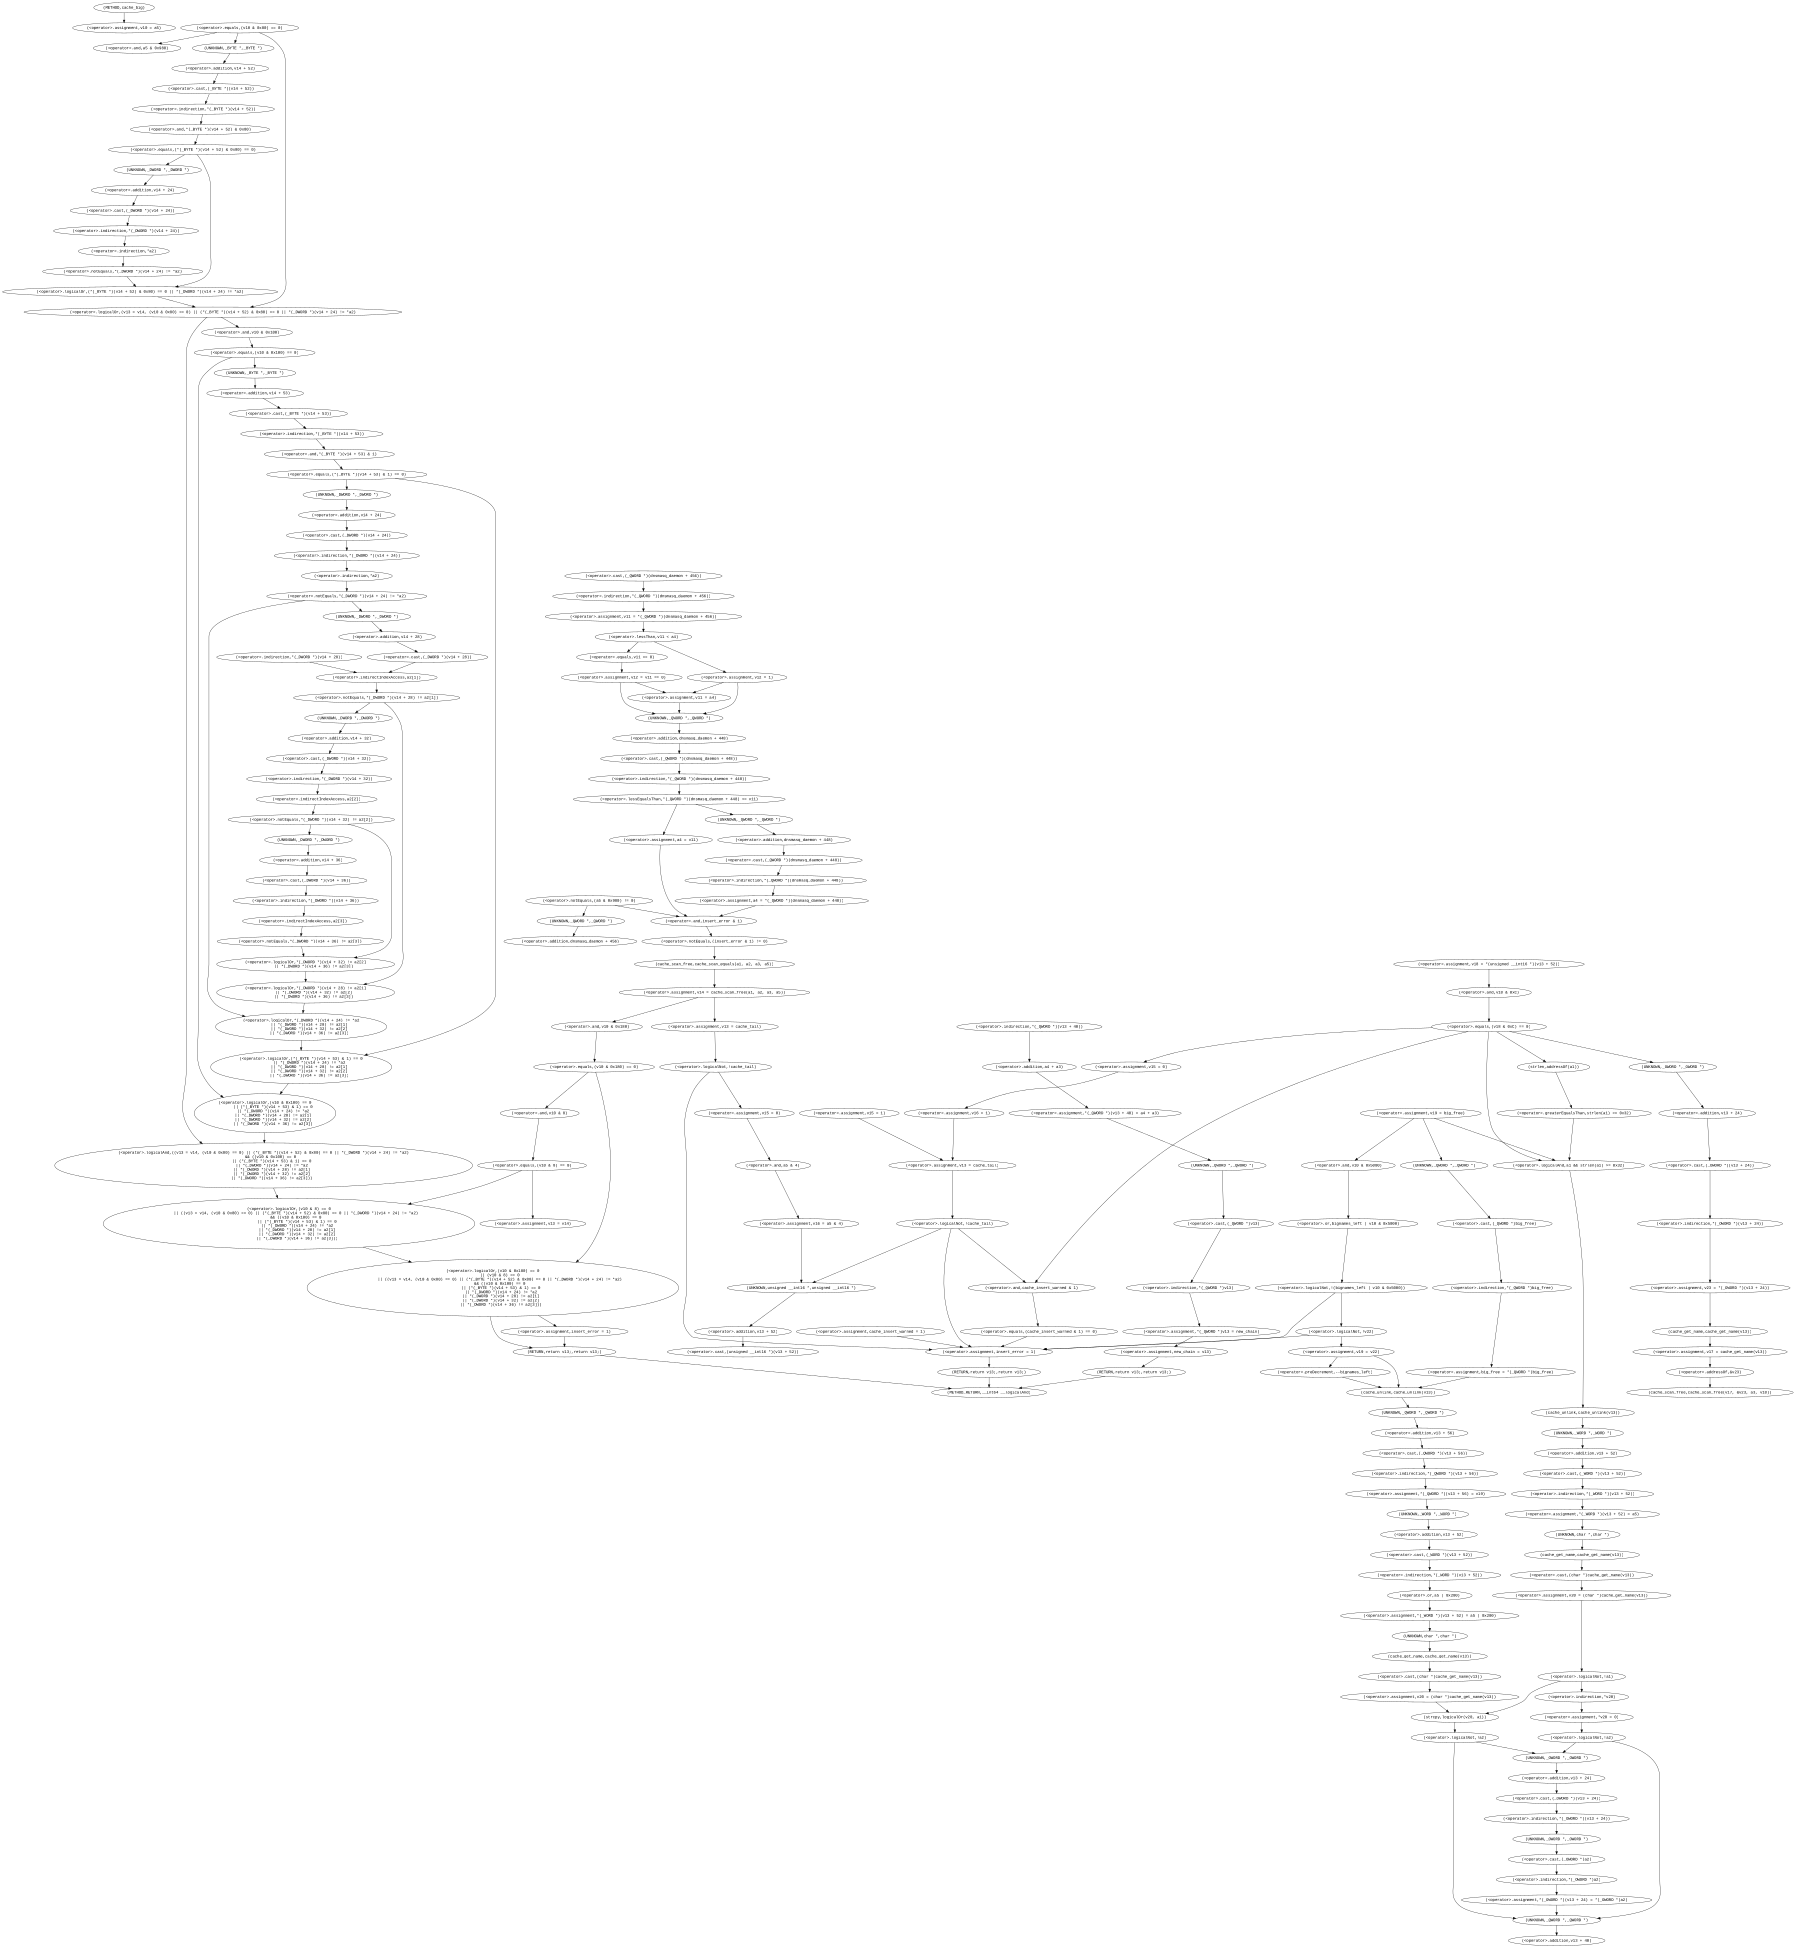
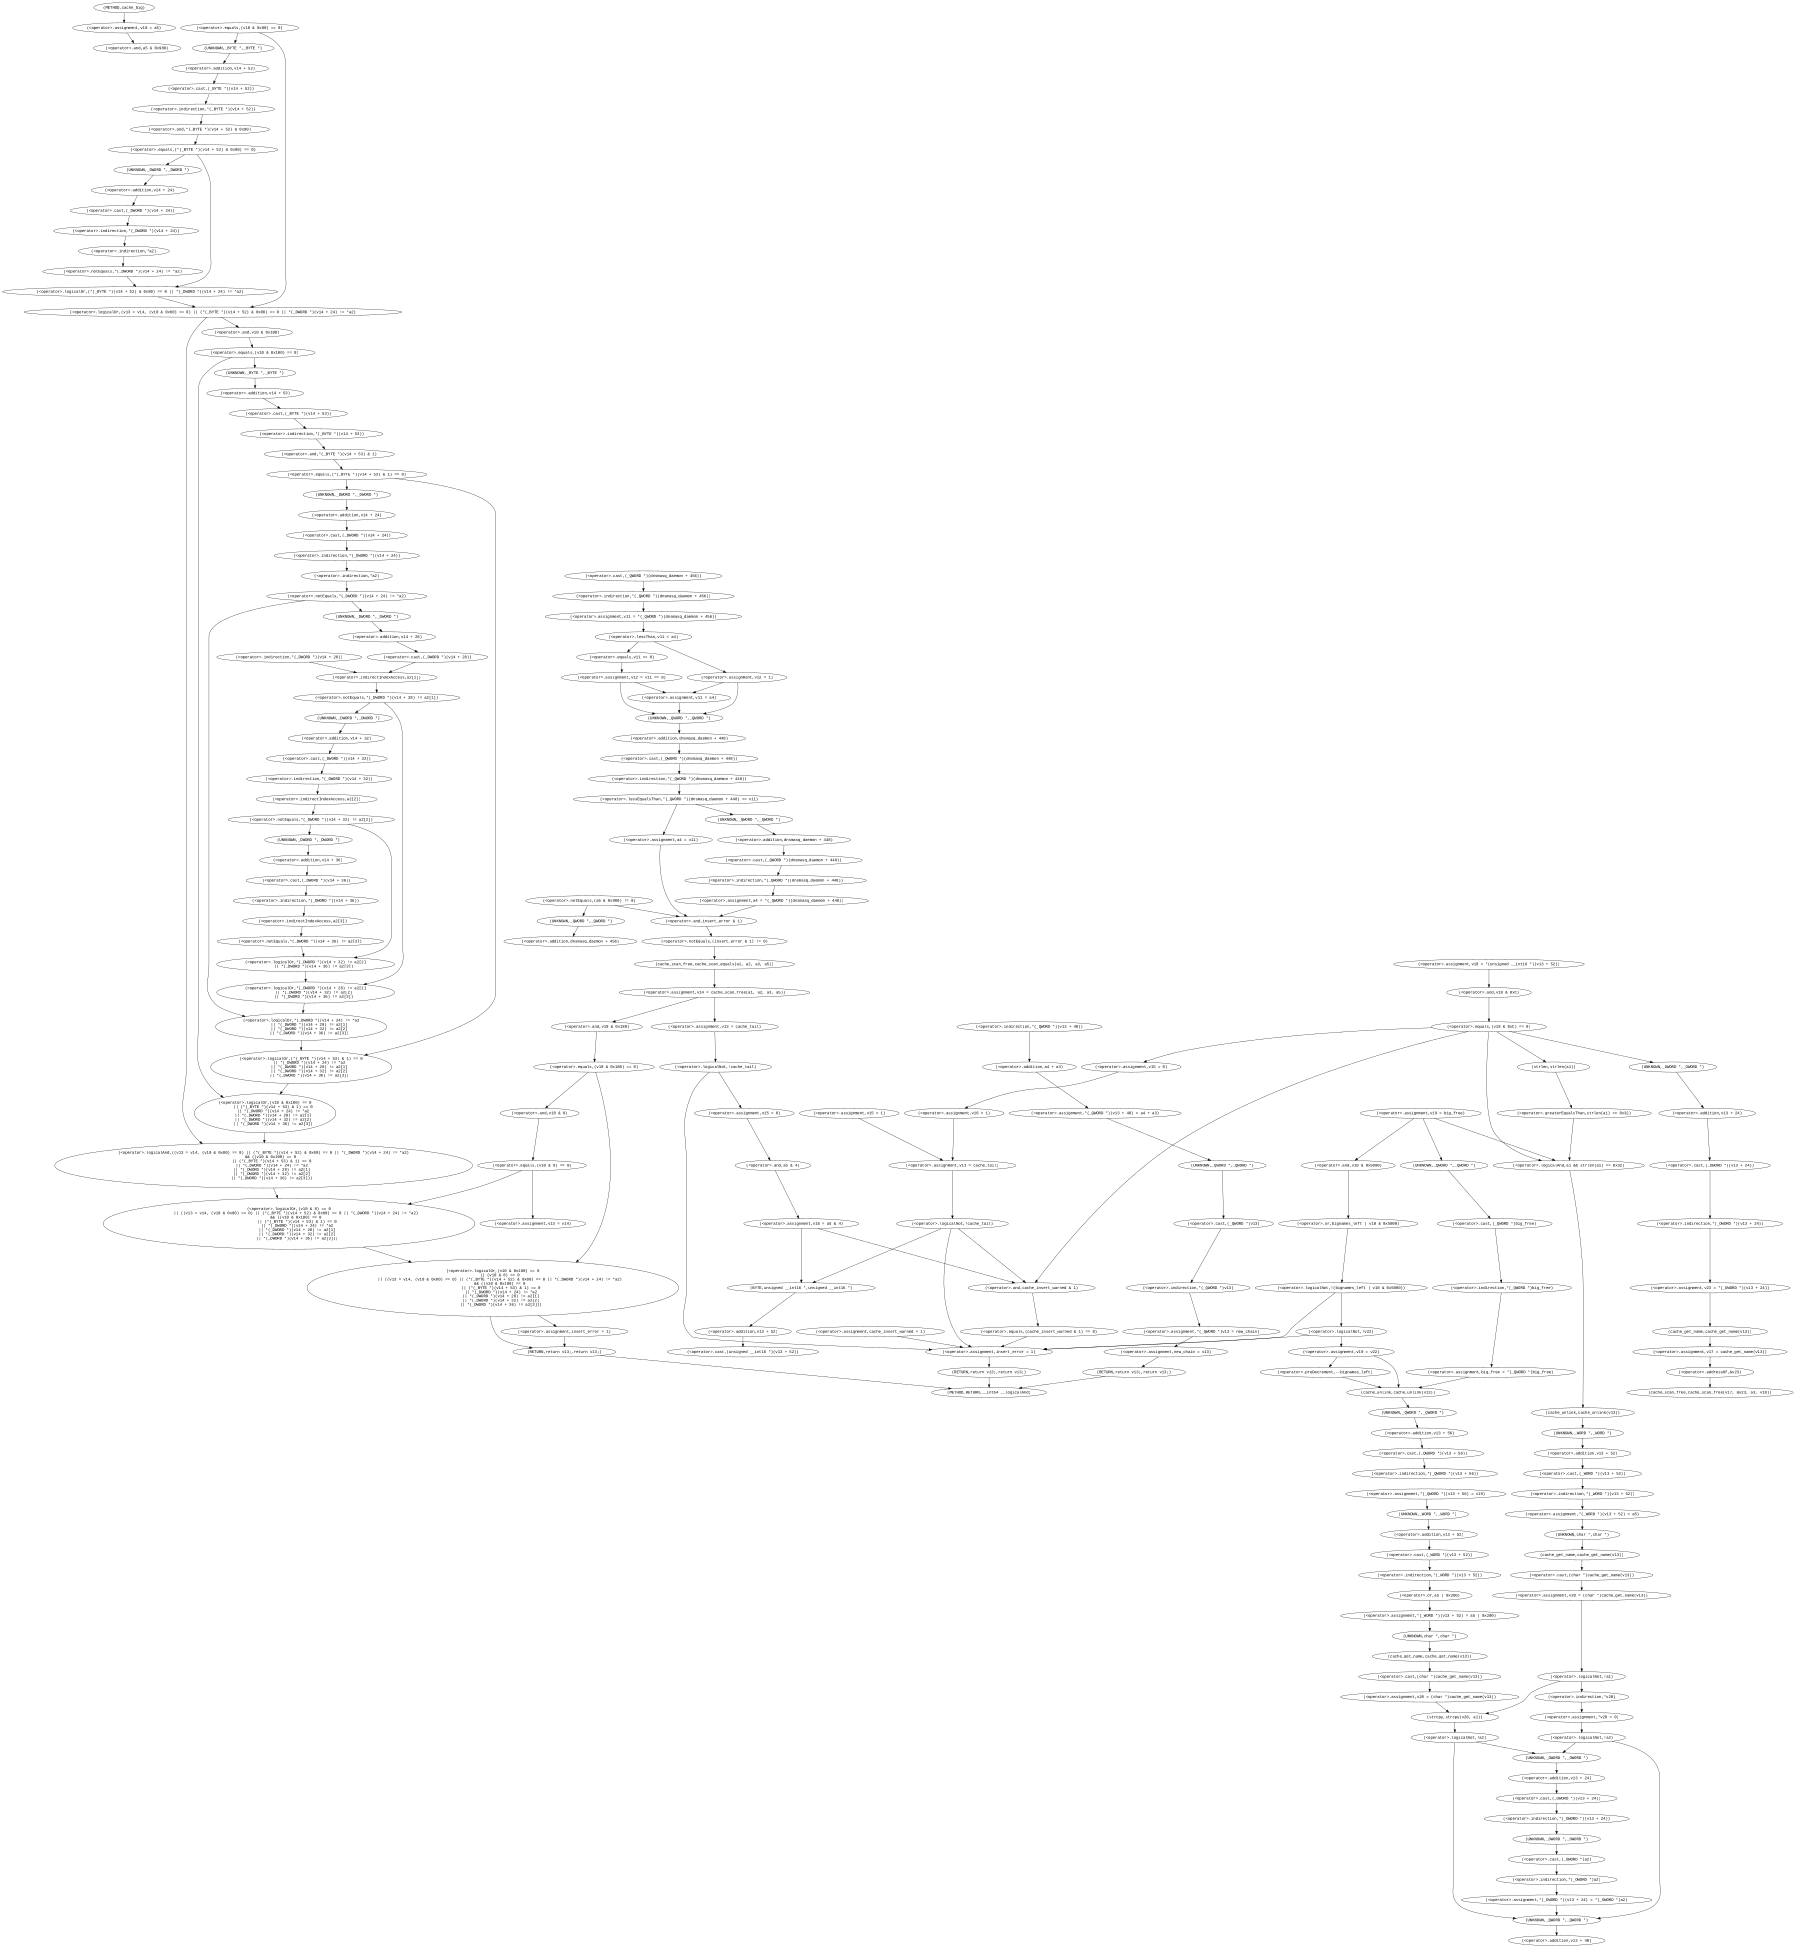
(189, 38) -> (130, 37)
(1554, 1067) -> (1554, 1067)
none -> (915, 1255)
(801, 1288) -> (801, 1288)
(1425, 1482) -> none
(1455, 1717) -> (1455, 1717)
